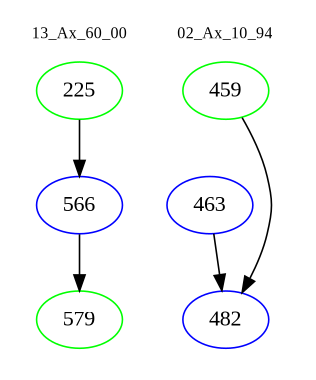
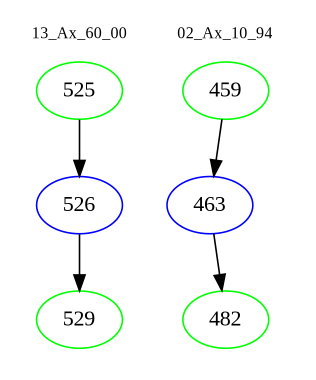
(80, 91) -> (80, 91)
(271, 197) -> (219, 140)
(80, 205) -> (80, 205)
(80, 320) -> (80, 320)
(226, 320) -> (226, 320)
